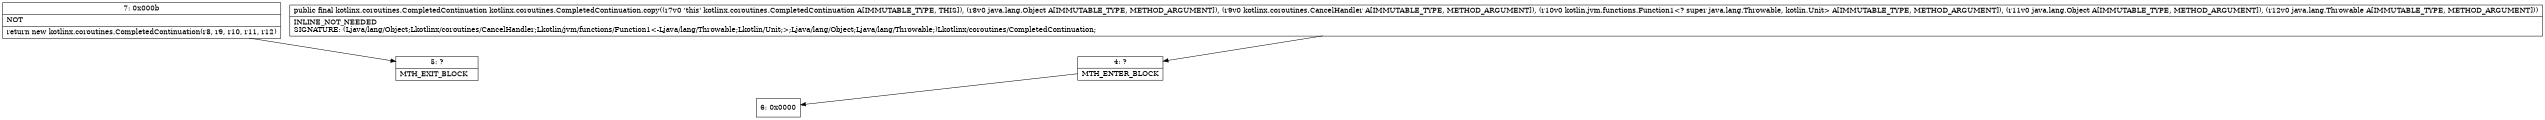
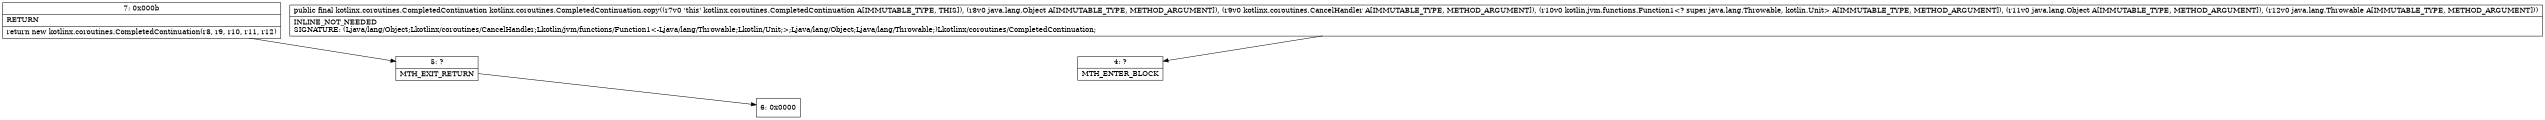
(15, 20) -> (23, 20)
(434, 74) -> (437, 74)
(942, 89) -> (615, 89)
